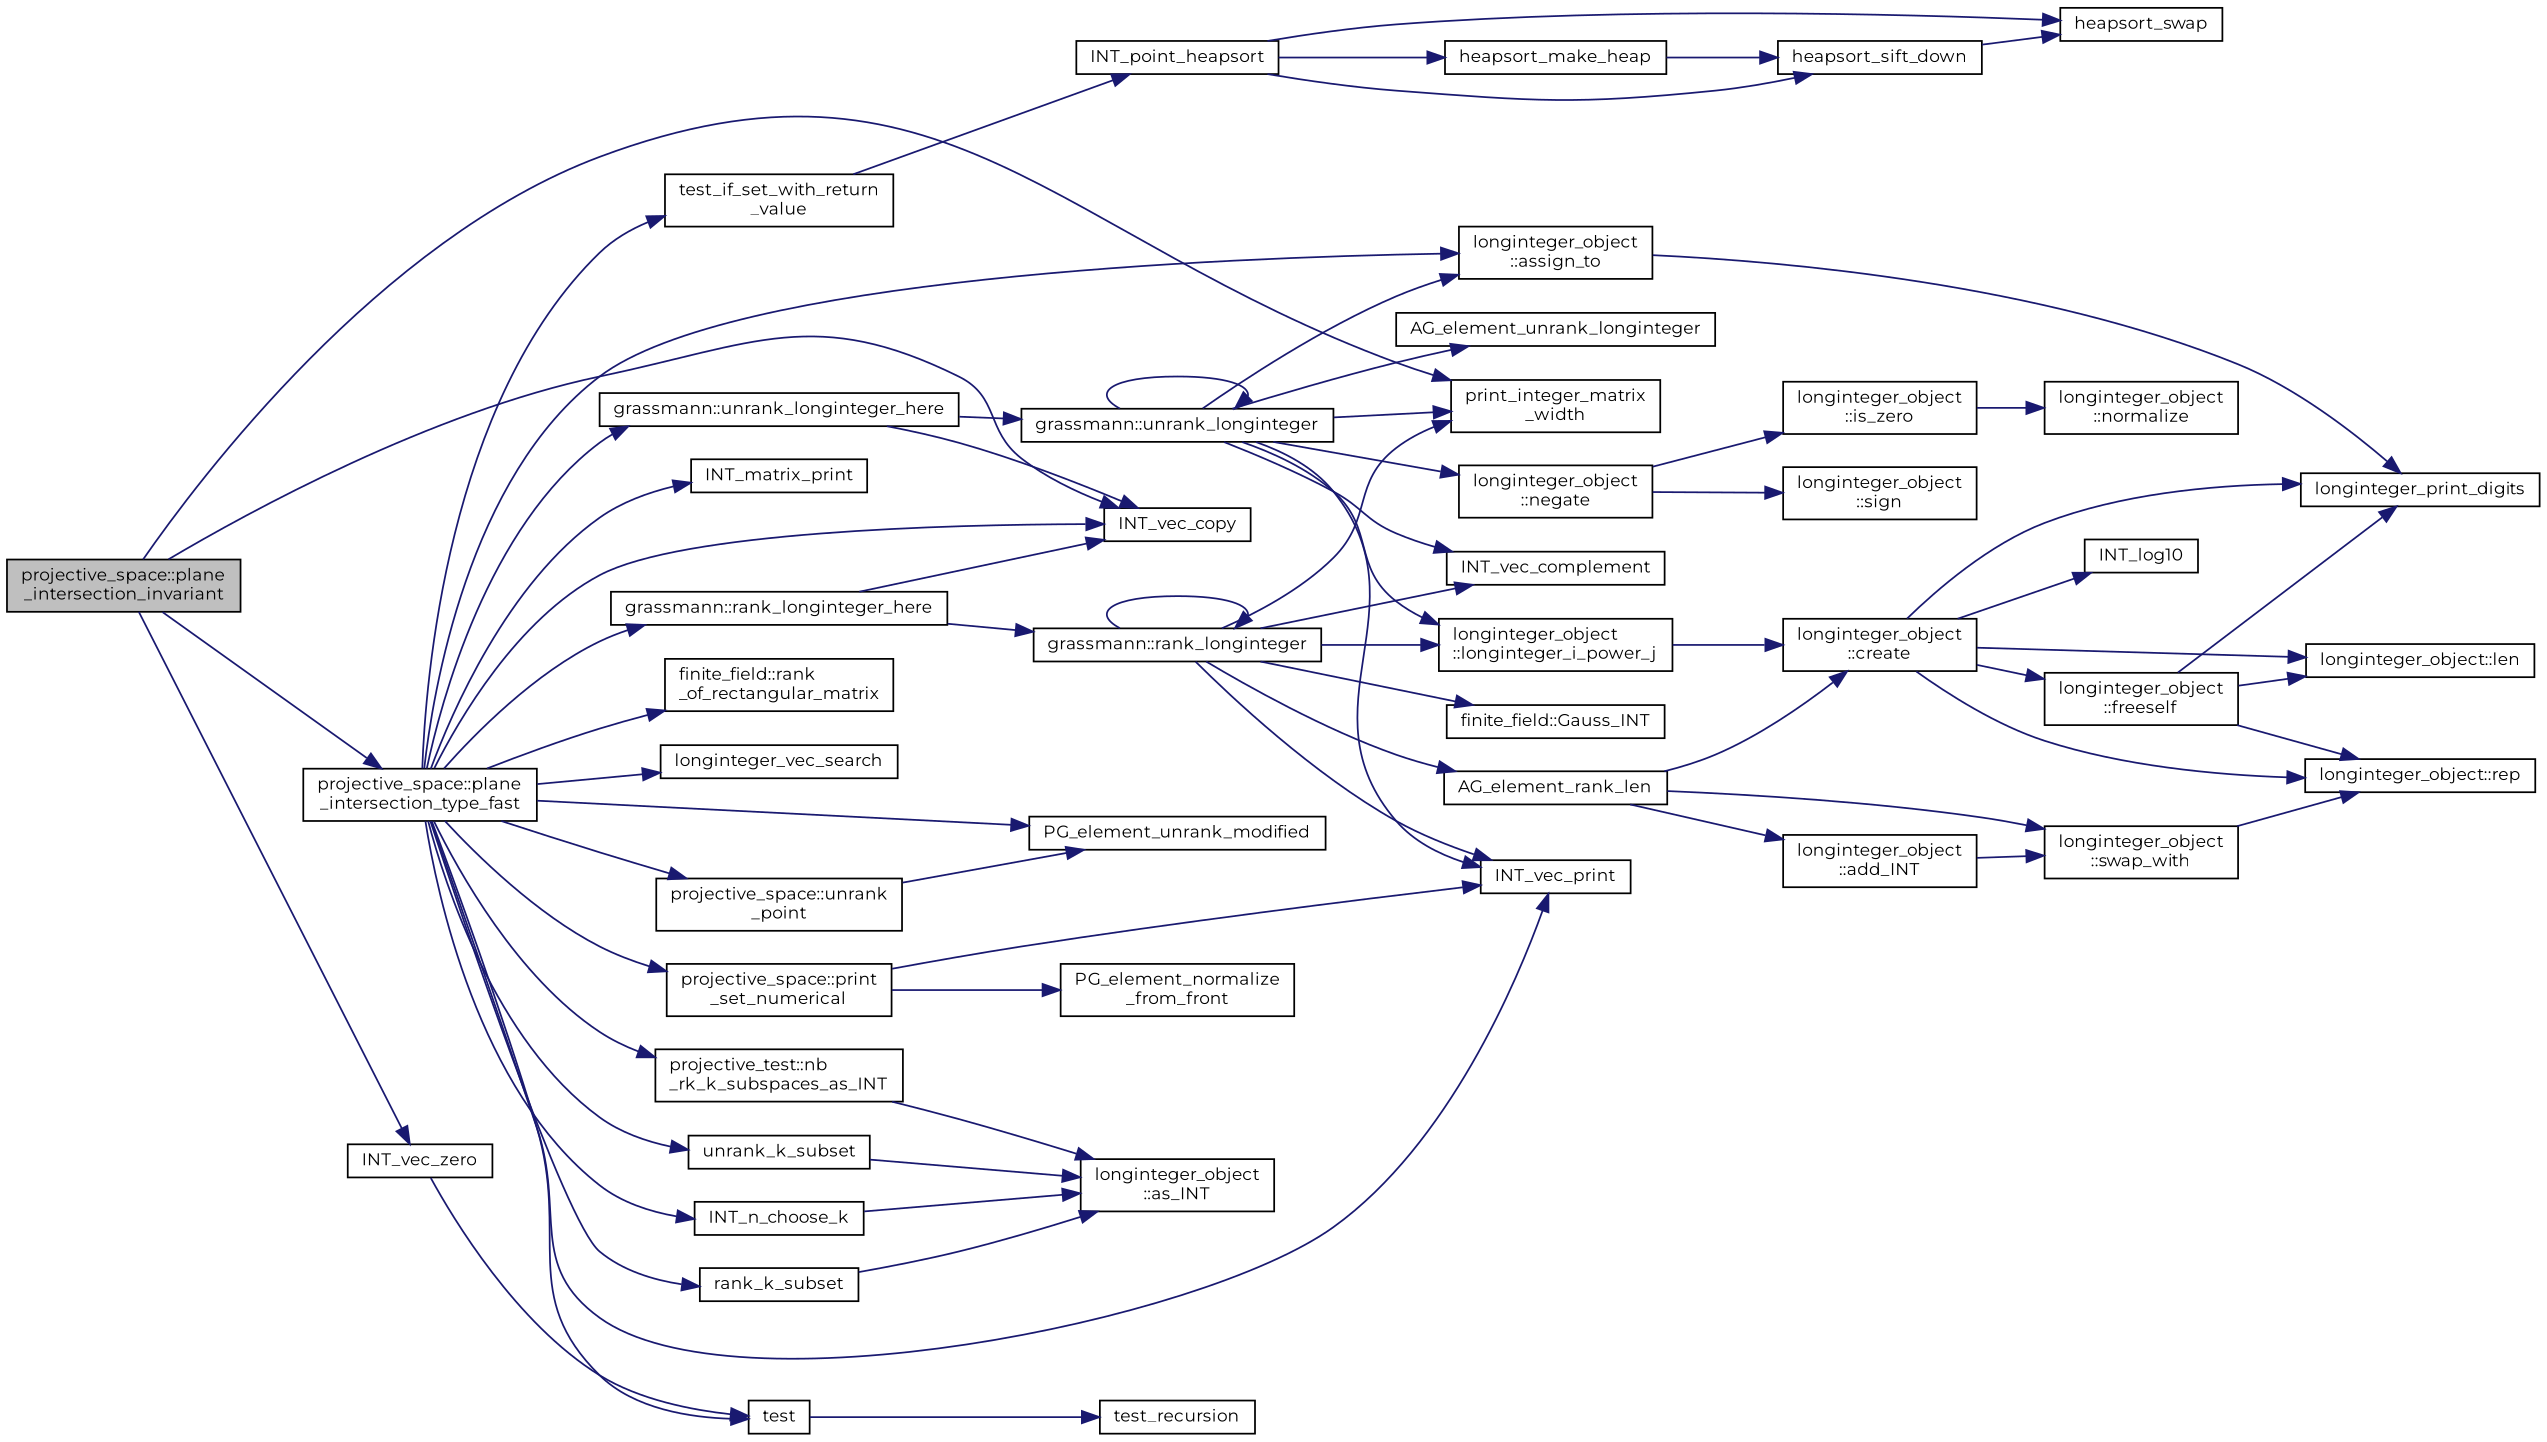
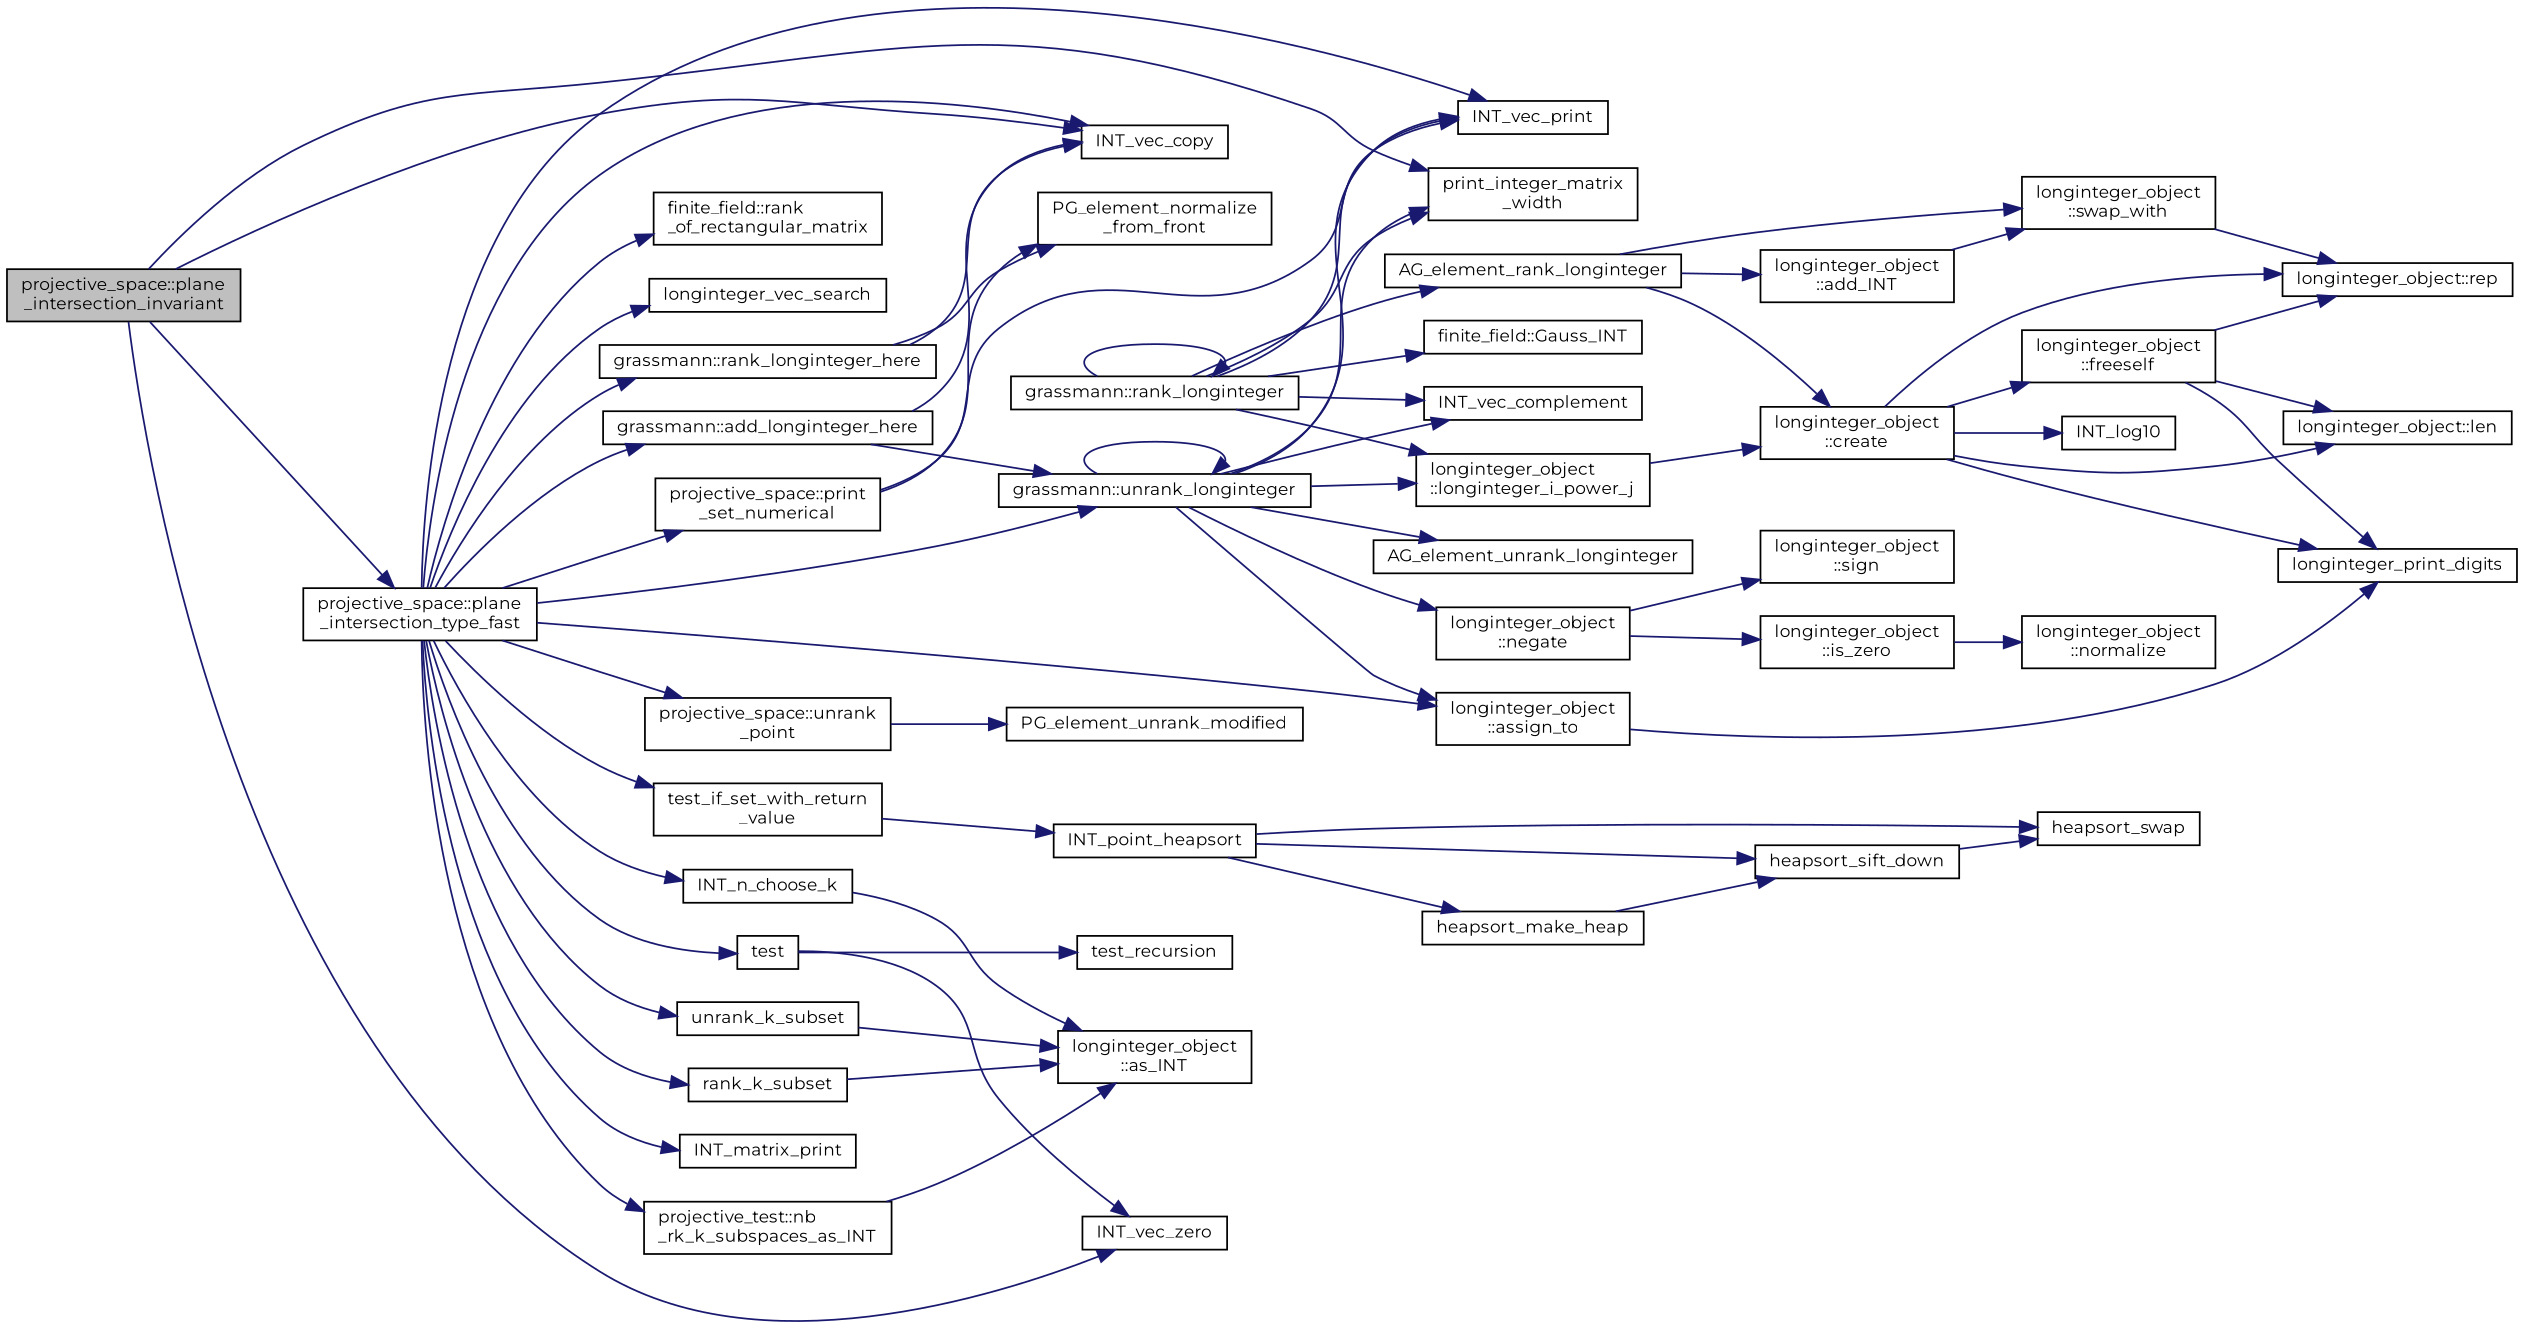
(779, 410) -> (768, 428)
(982, 627) -> (967, 301)
(1556, 788) -> (1533, 271)
(774, 813) -> (810, 568)
(551, 1337) -> (977, 1056)
